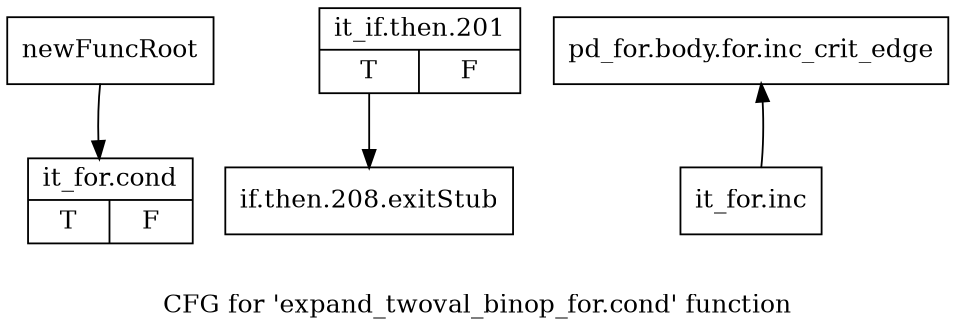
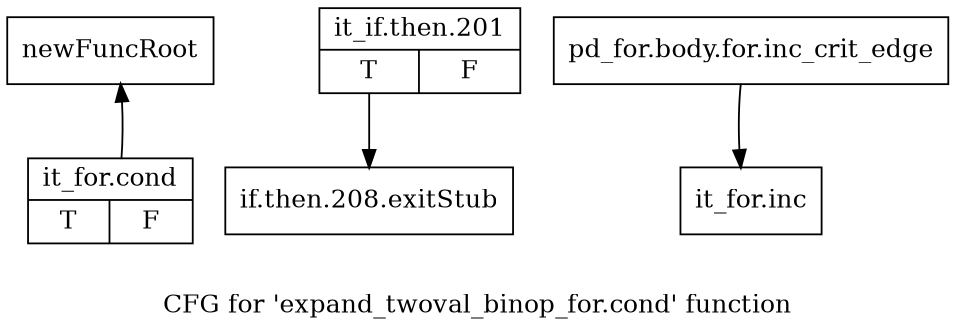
(98, 112) -> (123, 131)
(763, 135) -> (739, 117)
